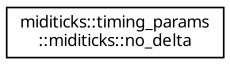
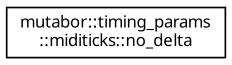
(115, 33) -> (116, 33)
